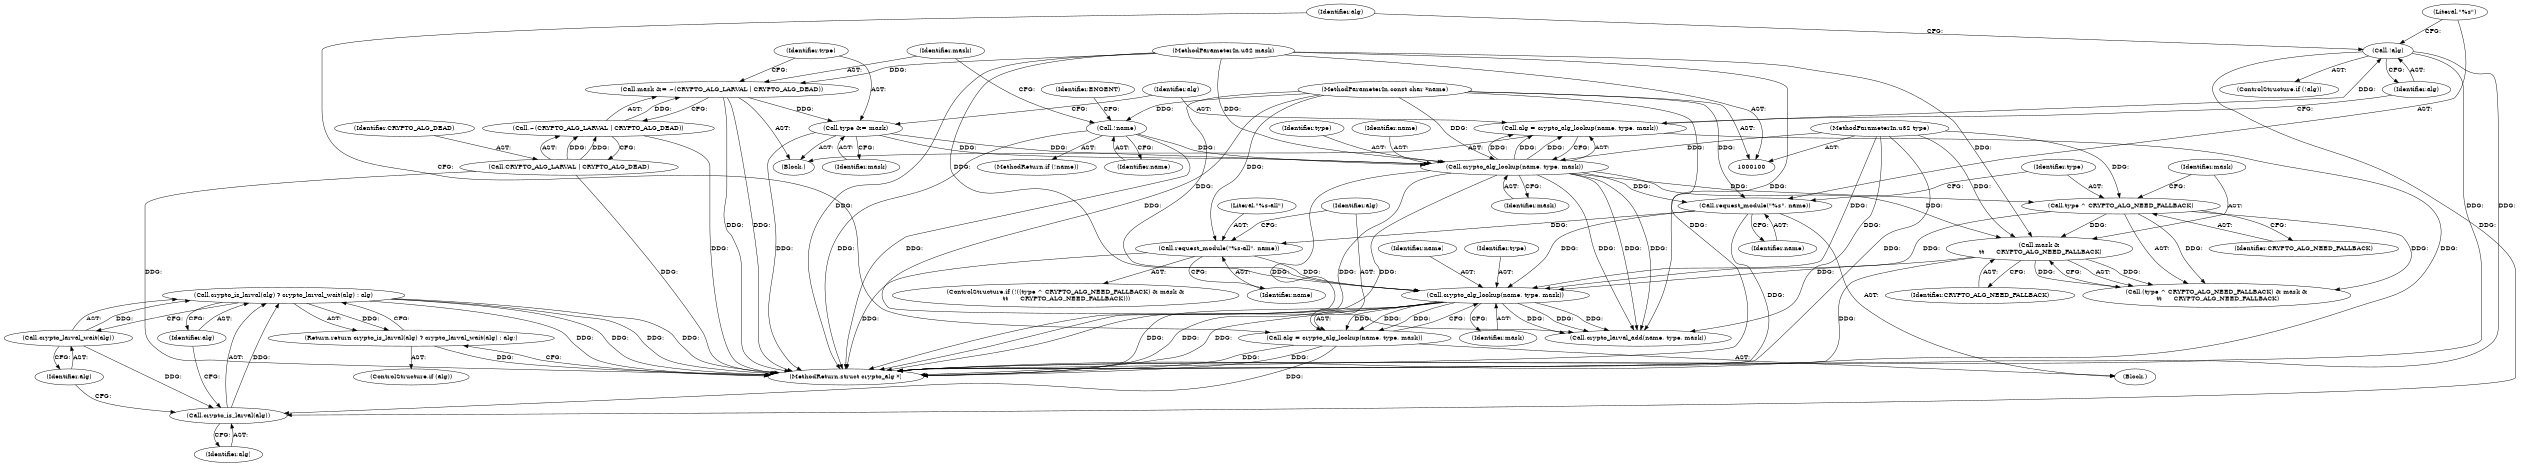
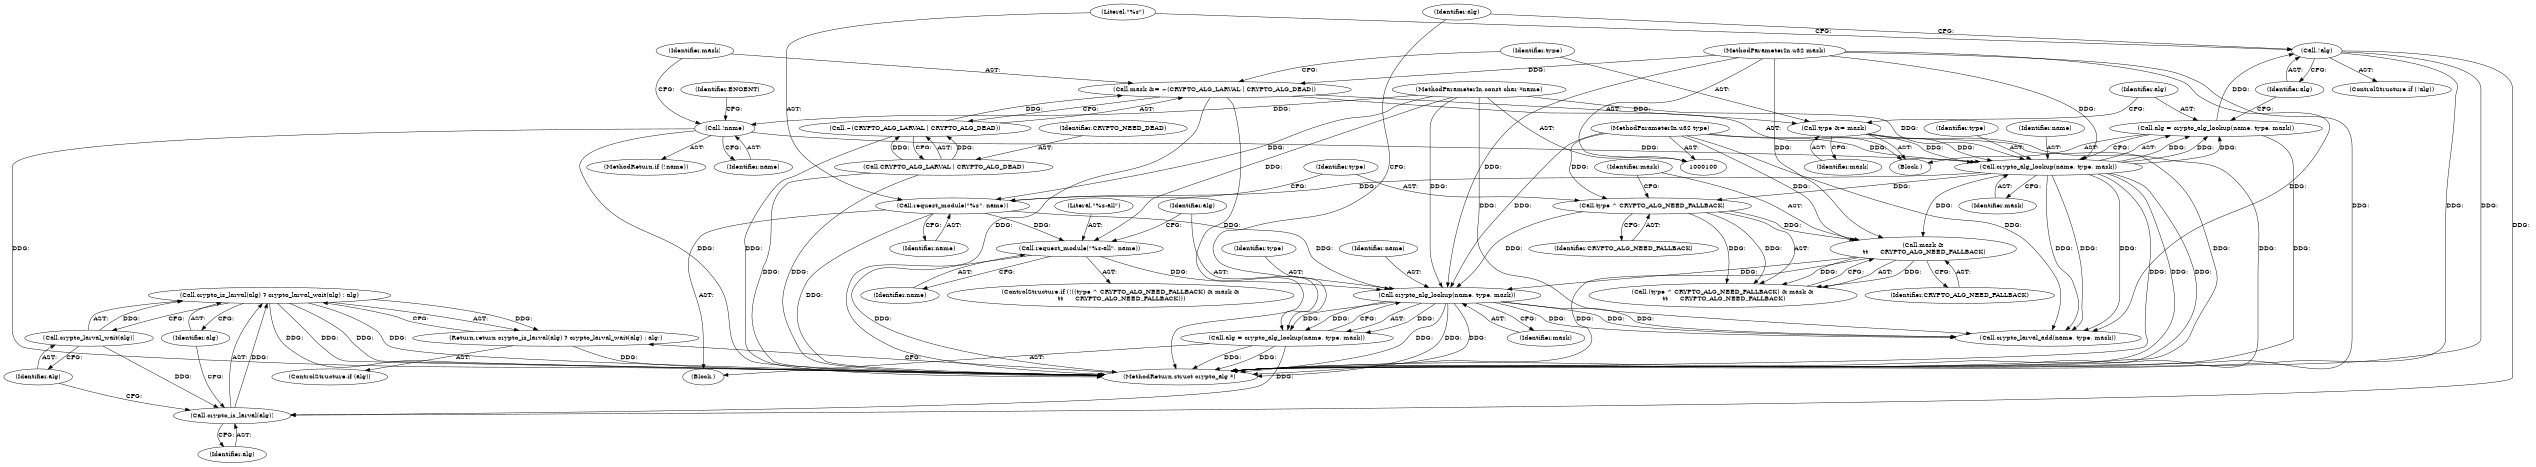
(405, 128) -> (1113, 128)
(1572, 357) -> none
